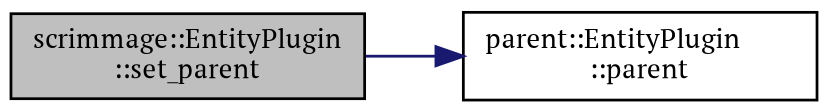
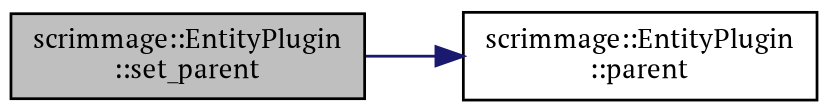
(640, 56) -> (640, 56)
